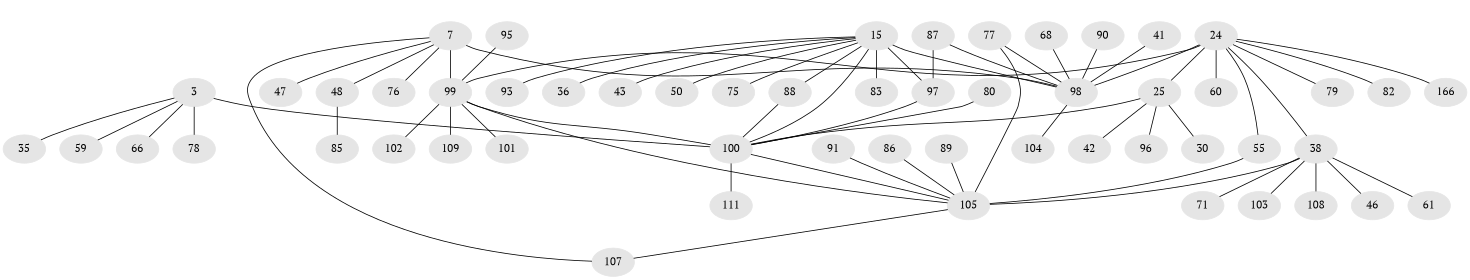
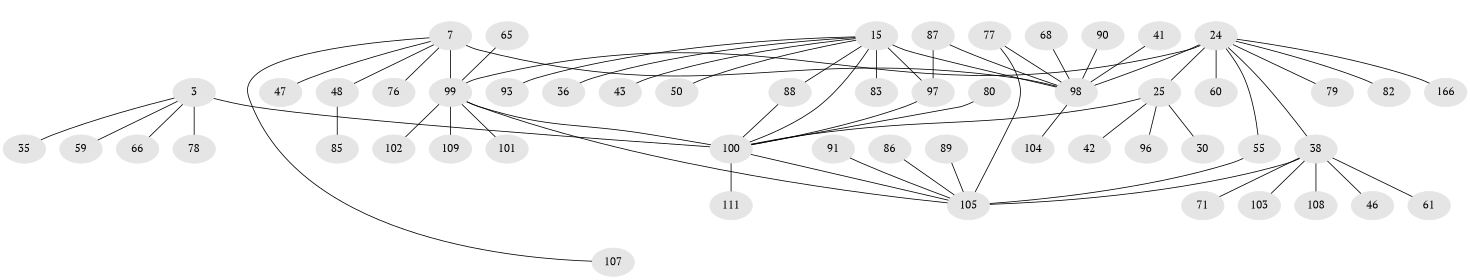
(507, 36) -> (507, 36)
(733, 92) -> none
(791, 234) -> none
